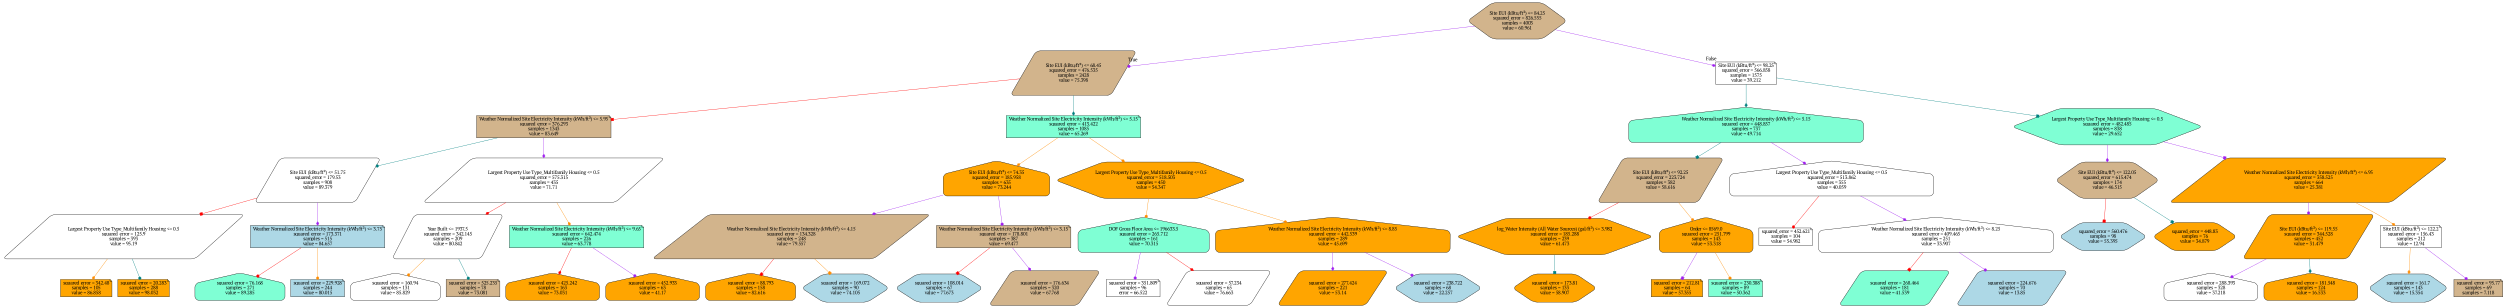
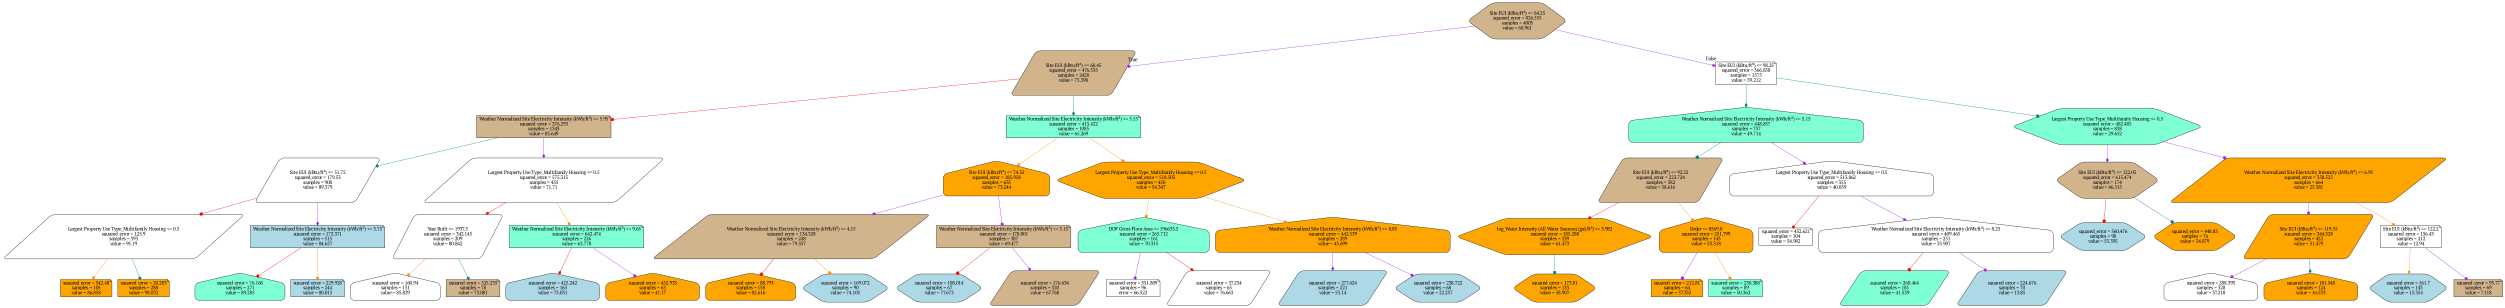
(553, 288) -> (553, 288)
(1333, 288) -> (1333, 288)
(2478, 288) -> (2478, 288)
